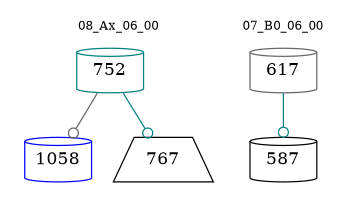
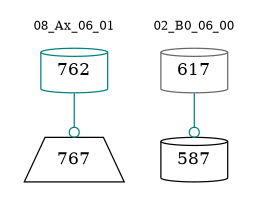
(119, 27) -> (74, 27)
(283, 27) -> (194, 27)
(110, 71) -> (74, 71)
(58, 160) -> none
